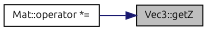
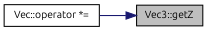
(52, 16) -> (52, 16)
